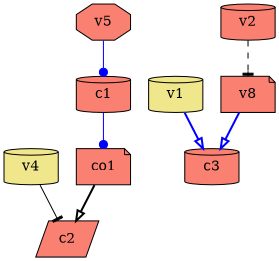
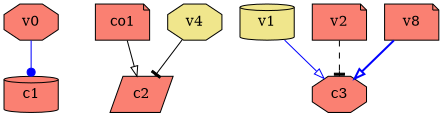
(103, 22) -> (31, 22)
(248, 22) -> (339, 22)
(248, 56) -> (339, 56)
(191, 126) -> (301, 56)
(103, 127) -> none
(31, 167) -> (195, 22)
(212, 167) -> (339, 94)
(88, 198) -> (131, 53)
